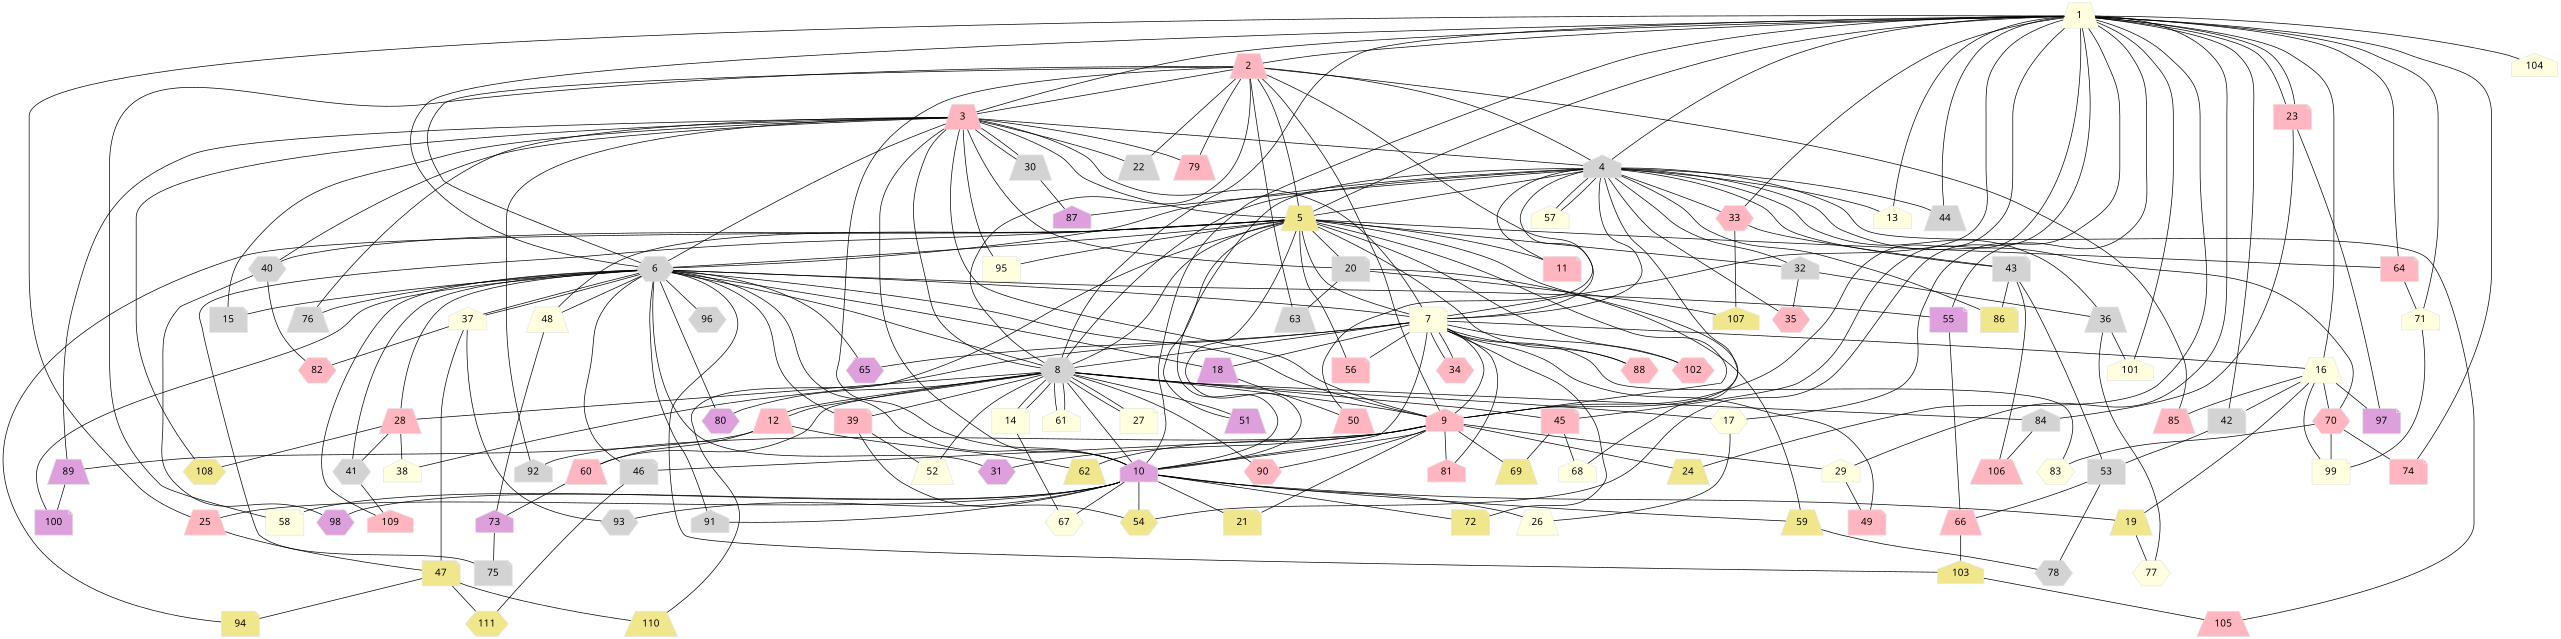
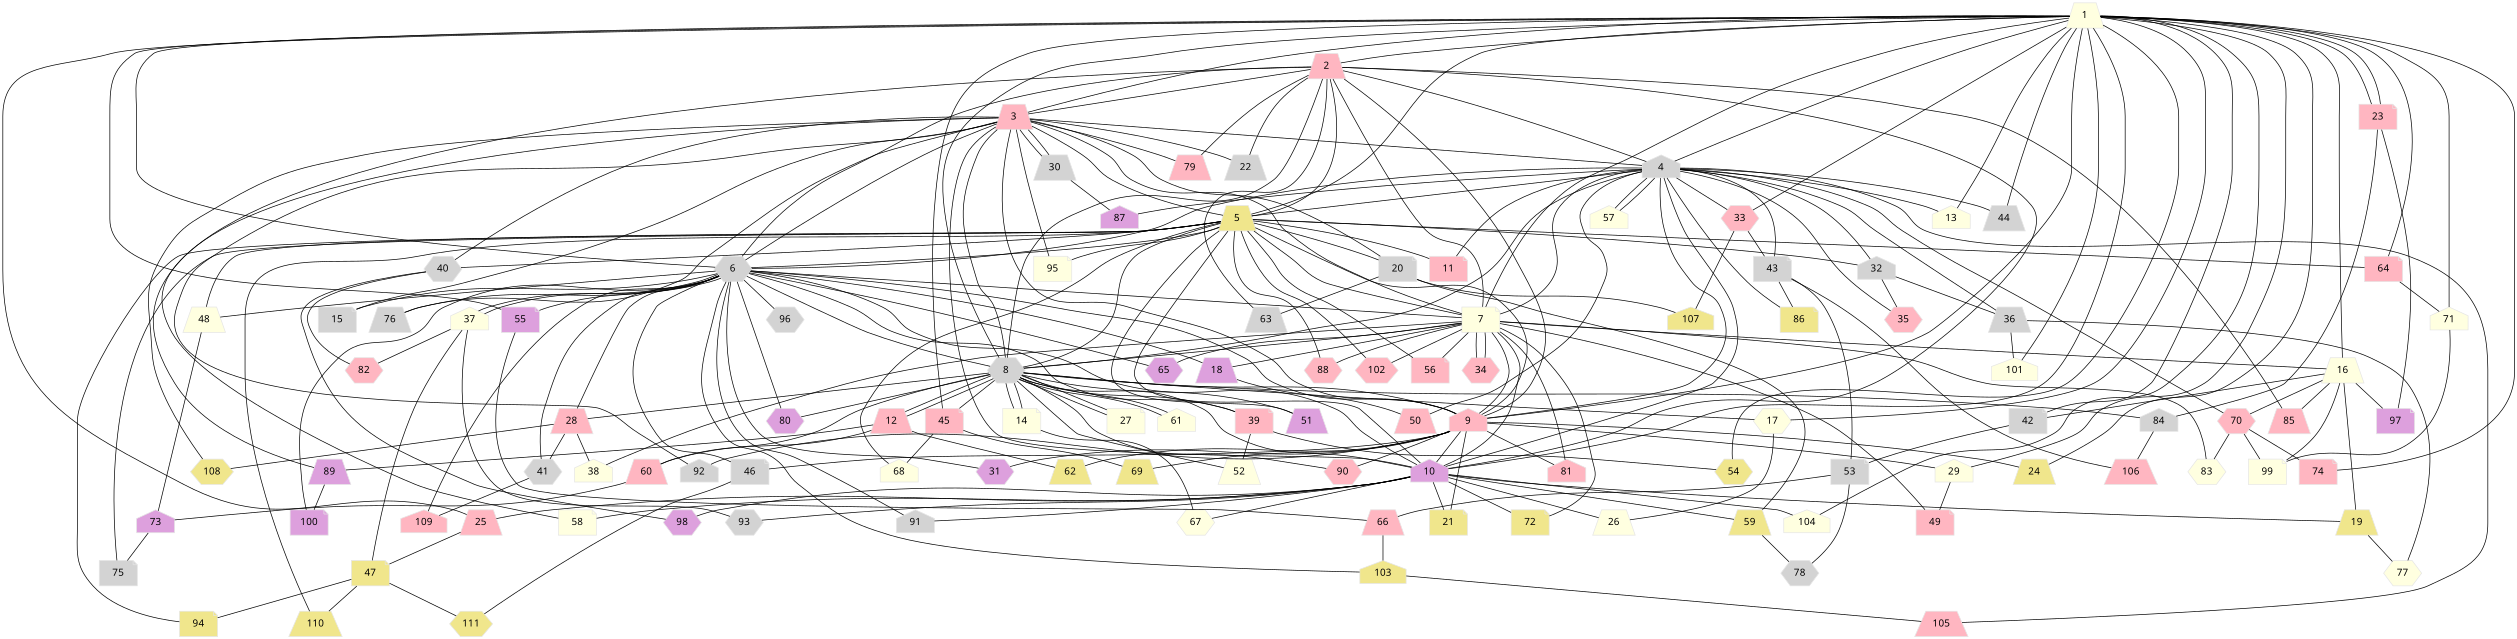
(1139, 496) -> (1656, 497)
